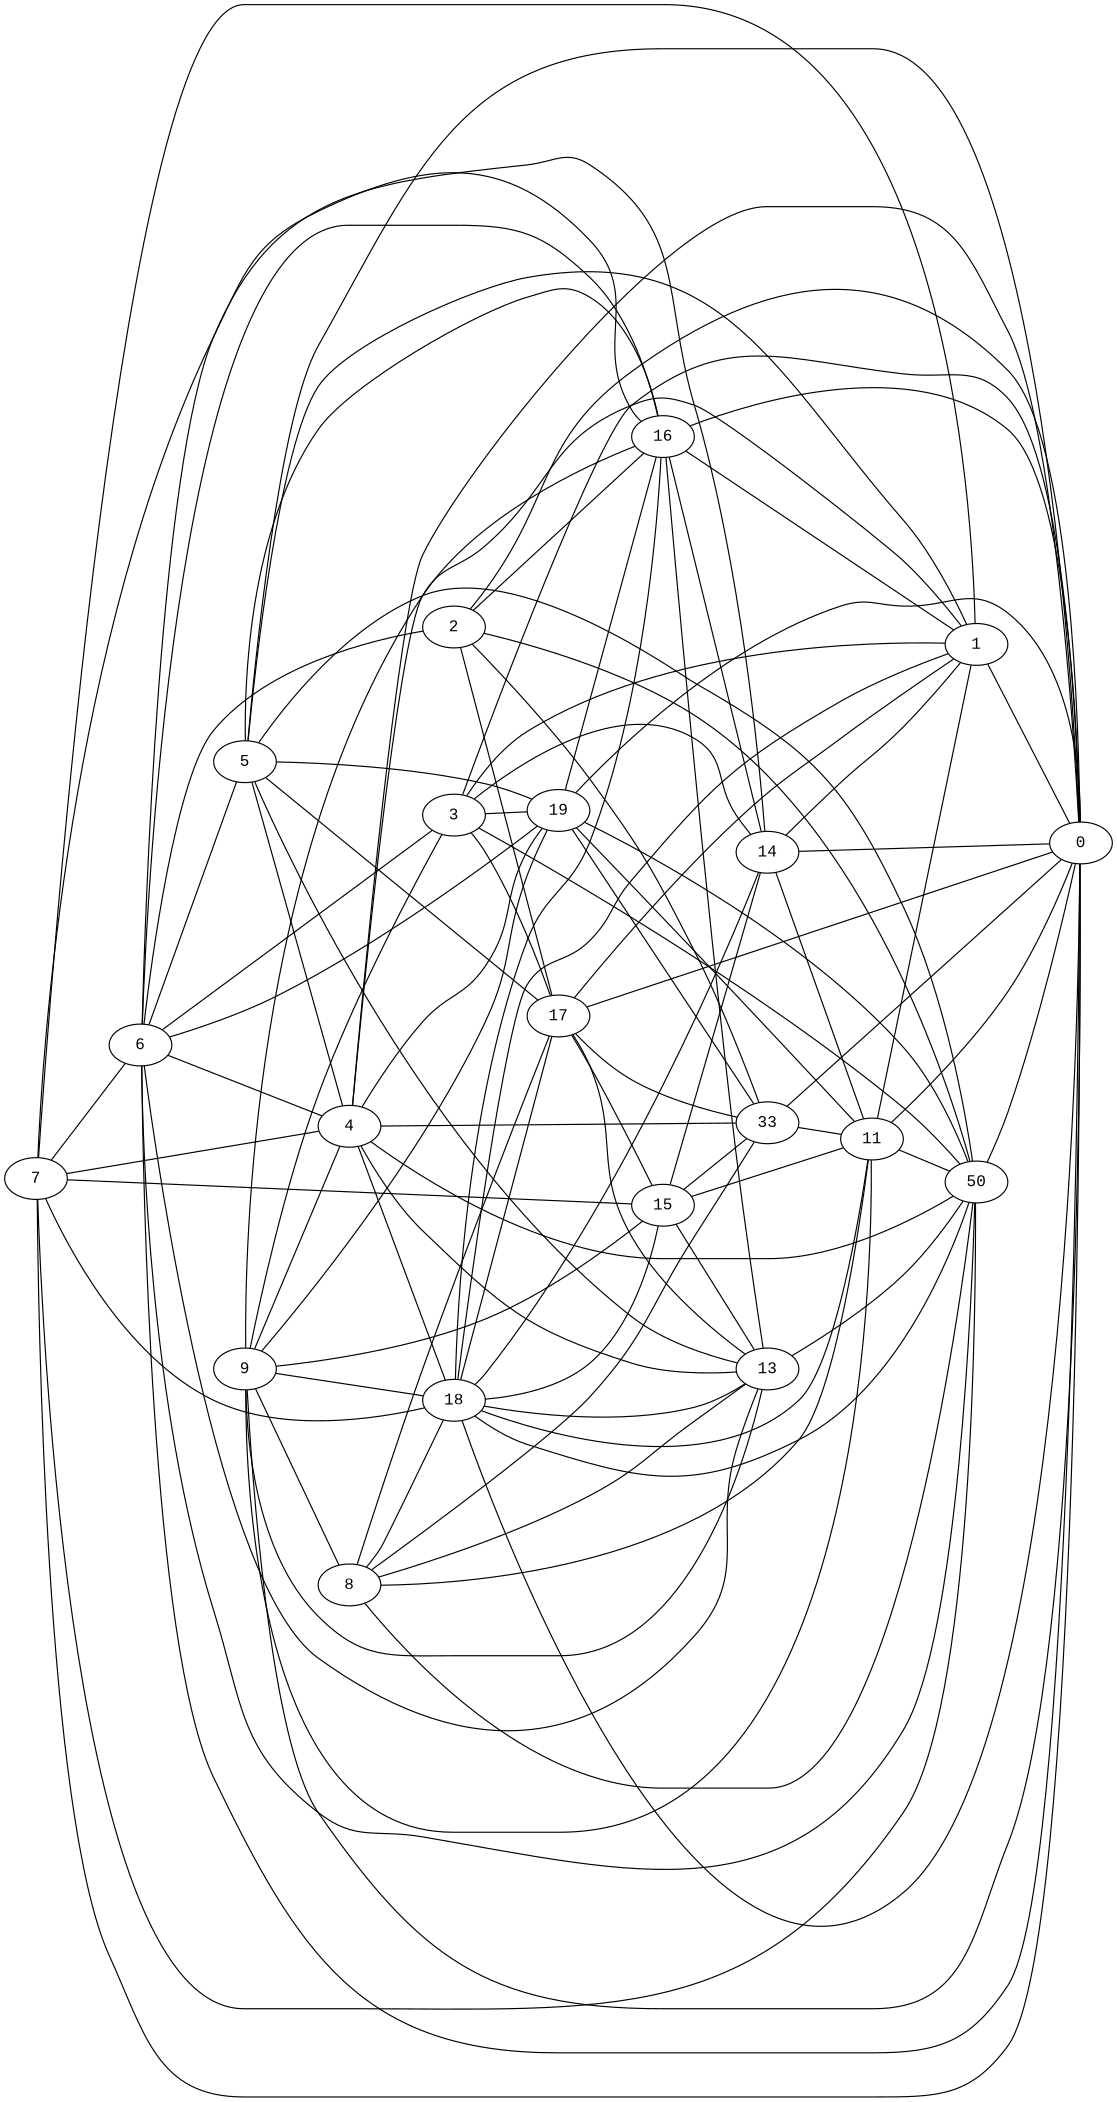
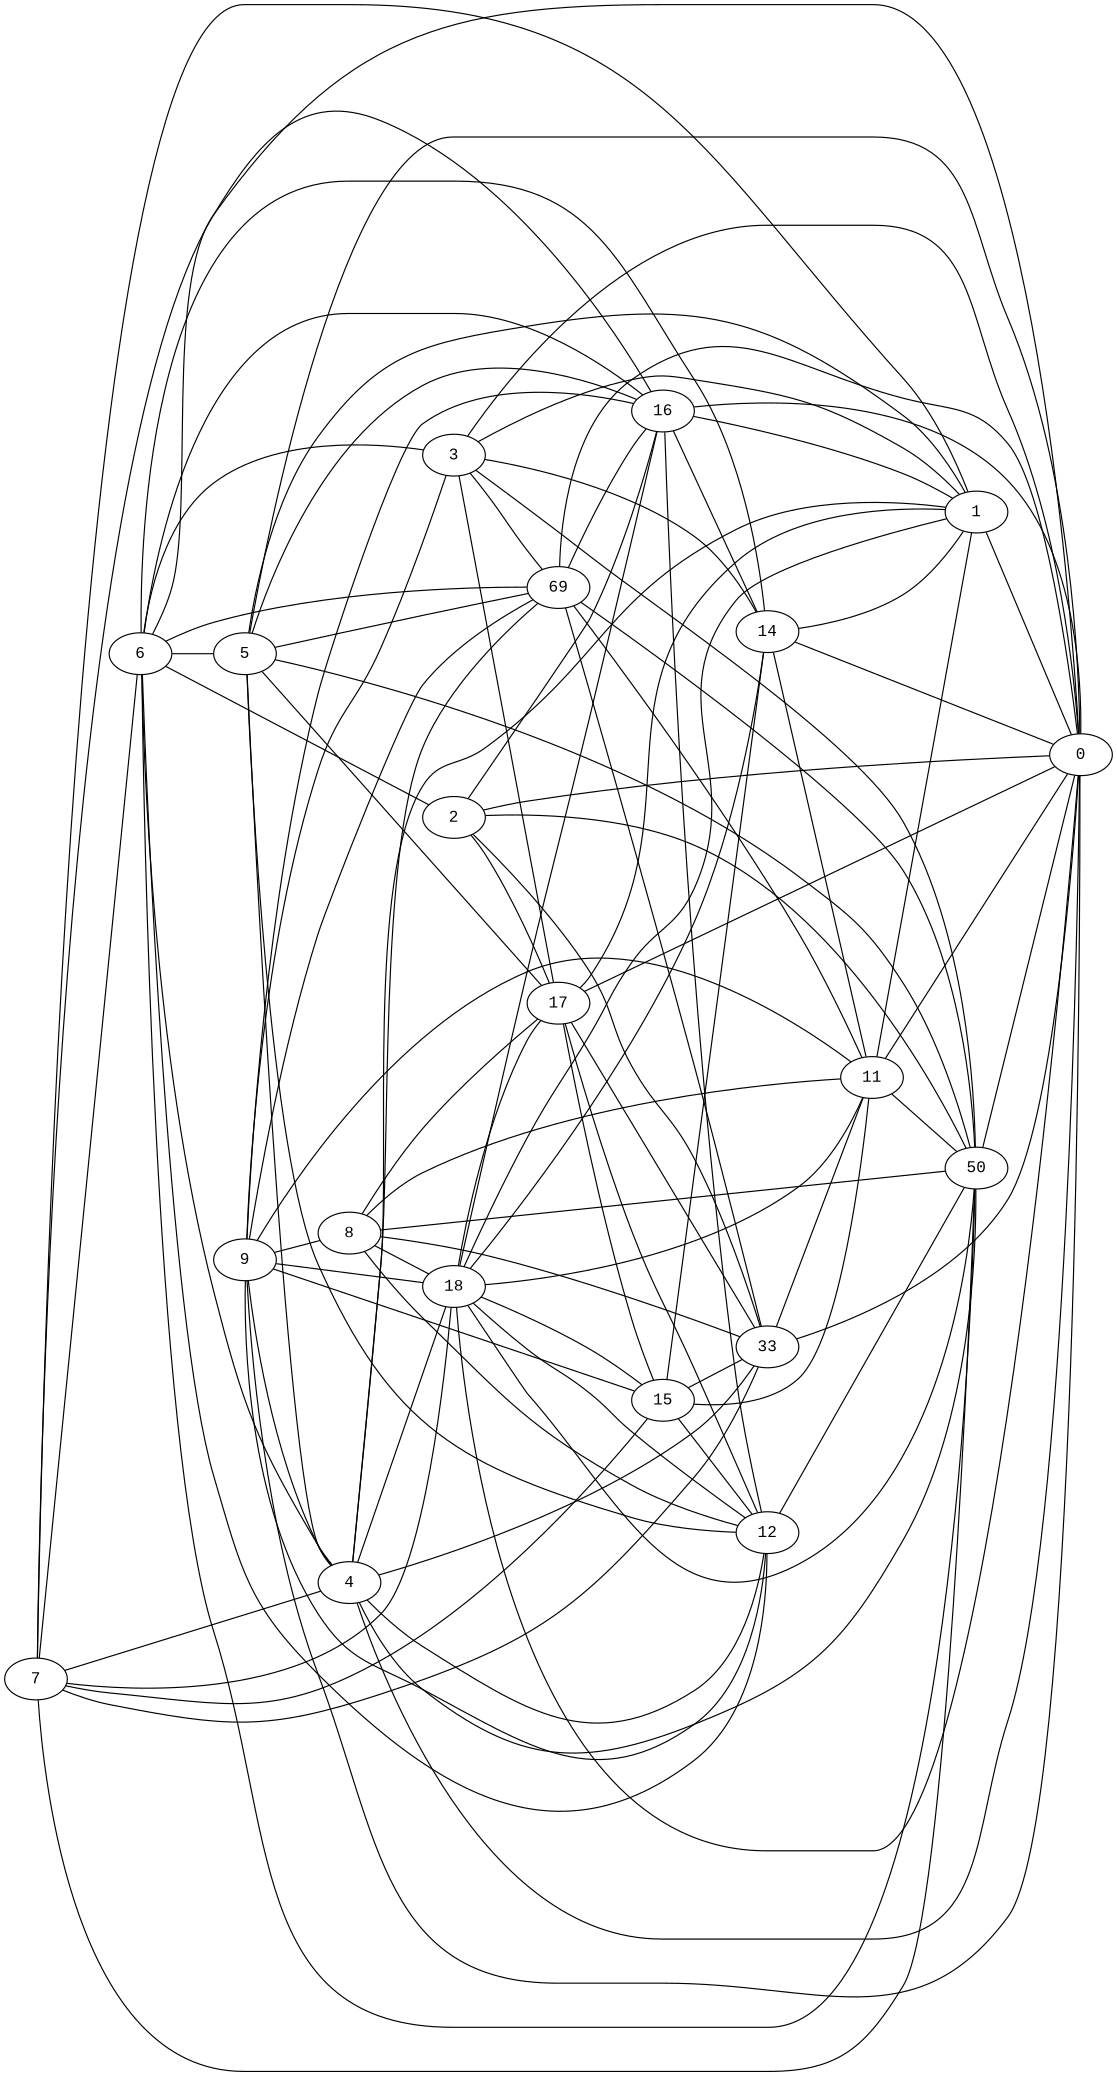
(558, 810) -> (558, 588)
(767, 1369) -> (767, 1533)
(742, 2097) -> (470, 1661)
